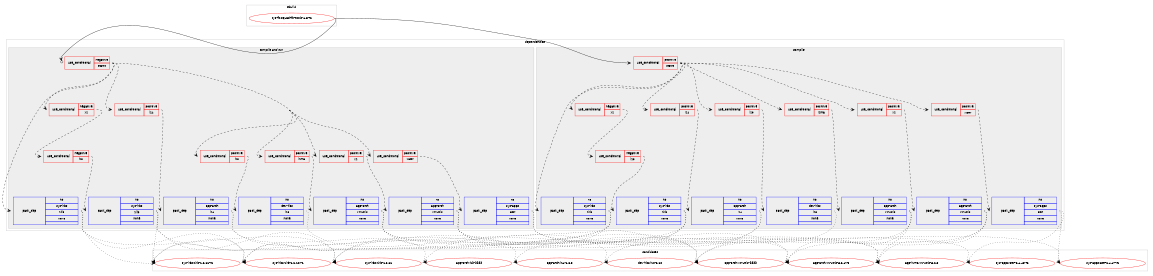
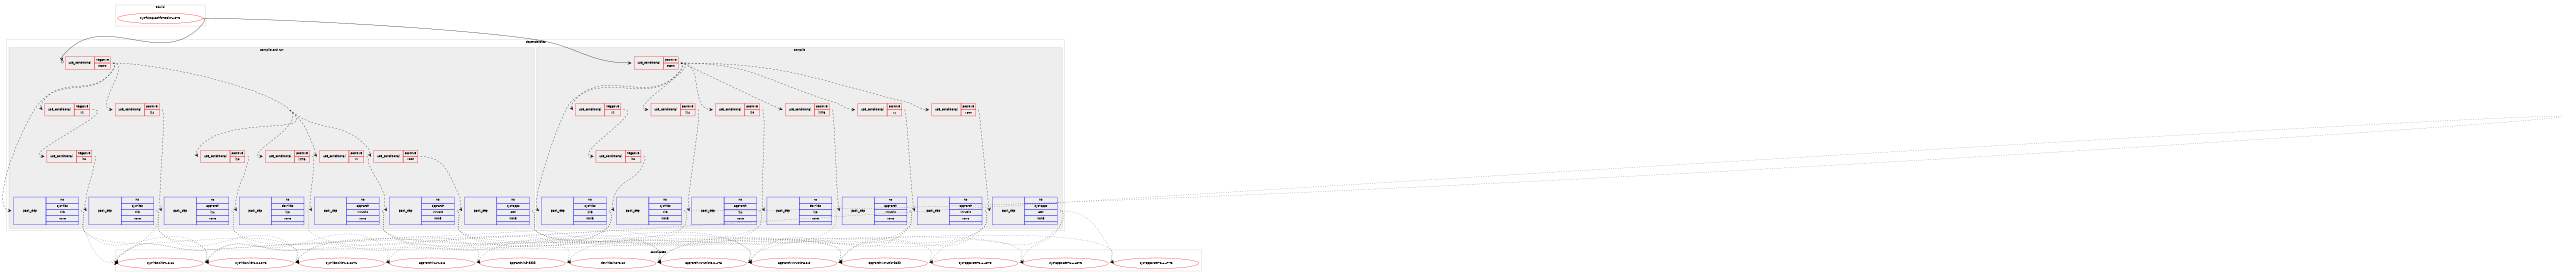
(741, 263) -> (885, 263)
(922, 263) -> (794, 263)
none -> (975, 263)
